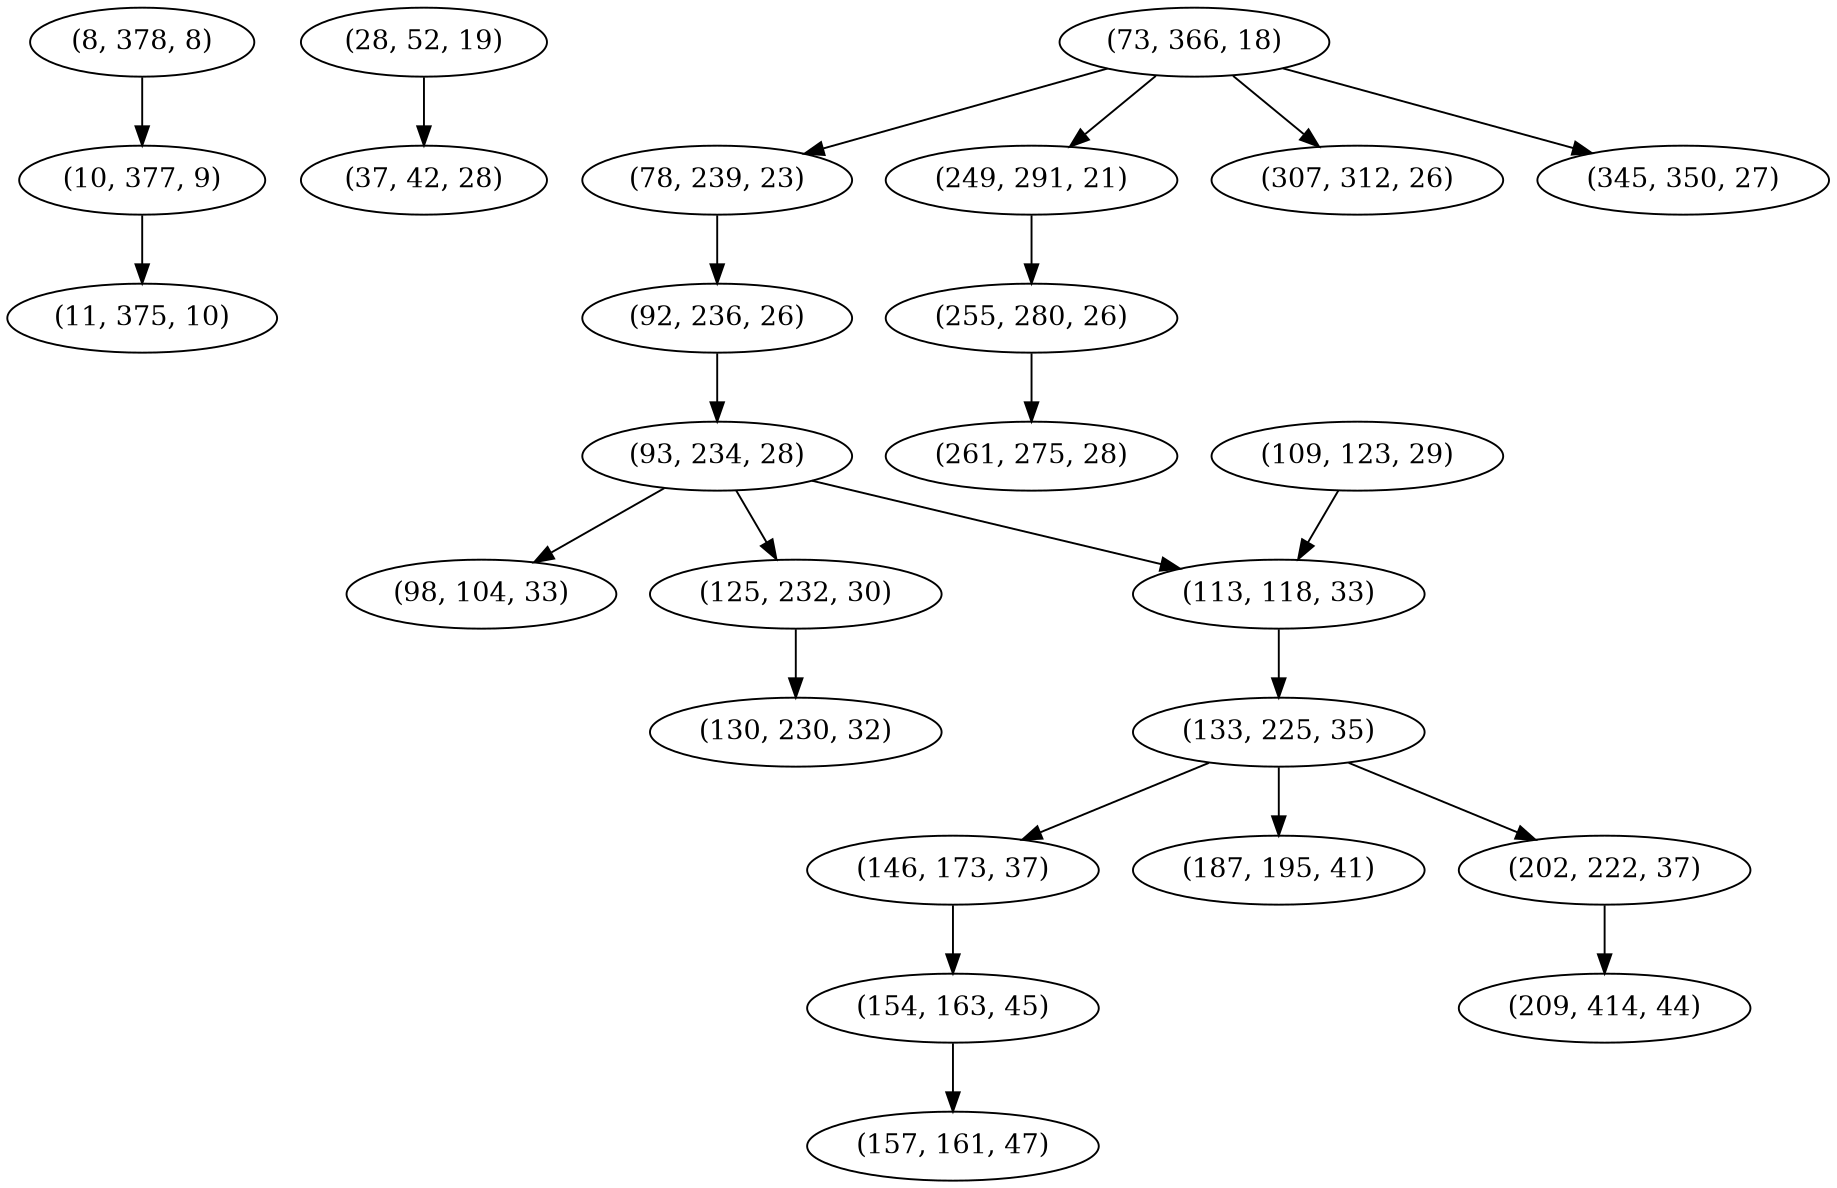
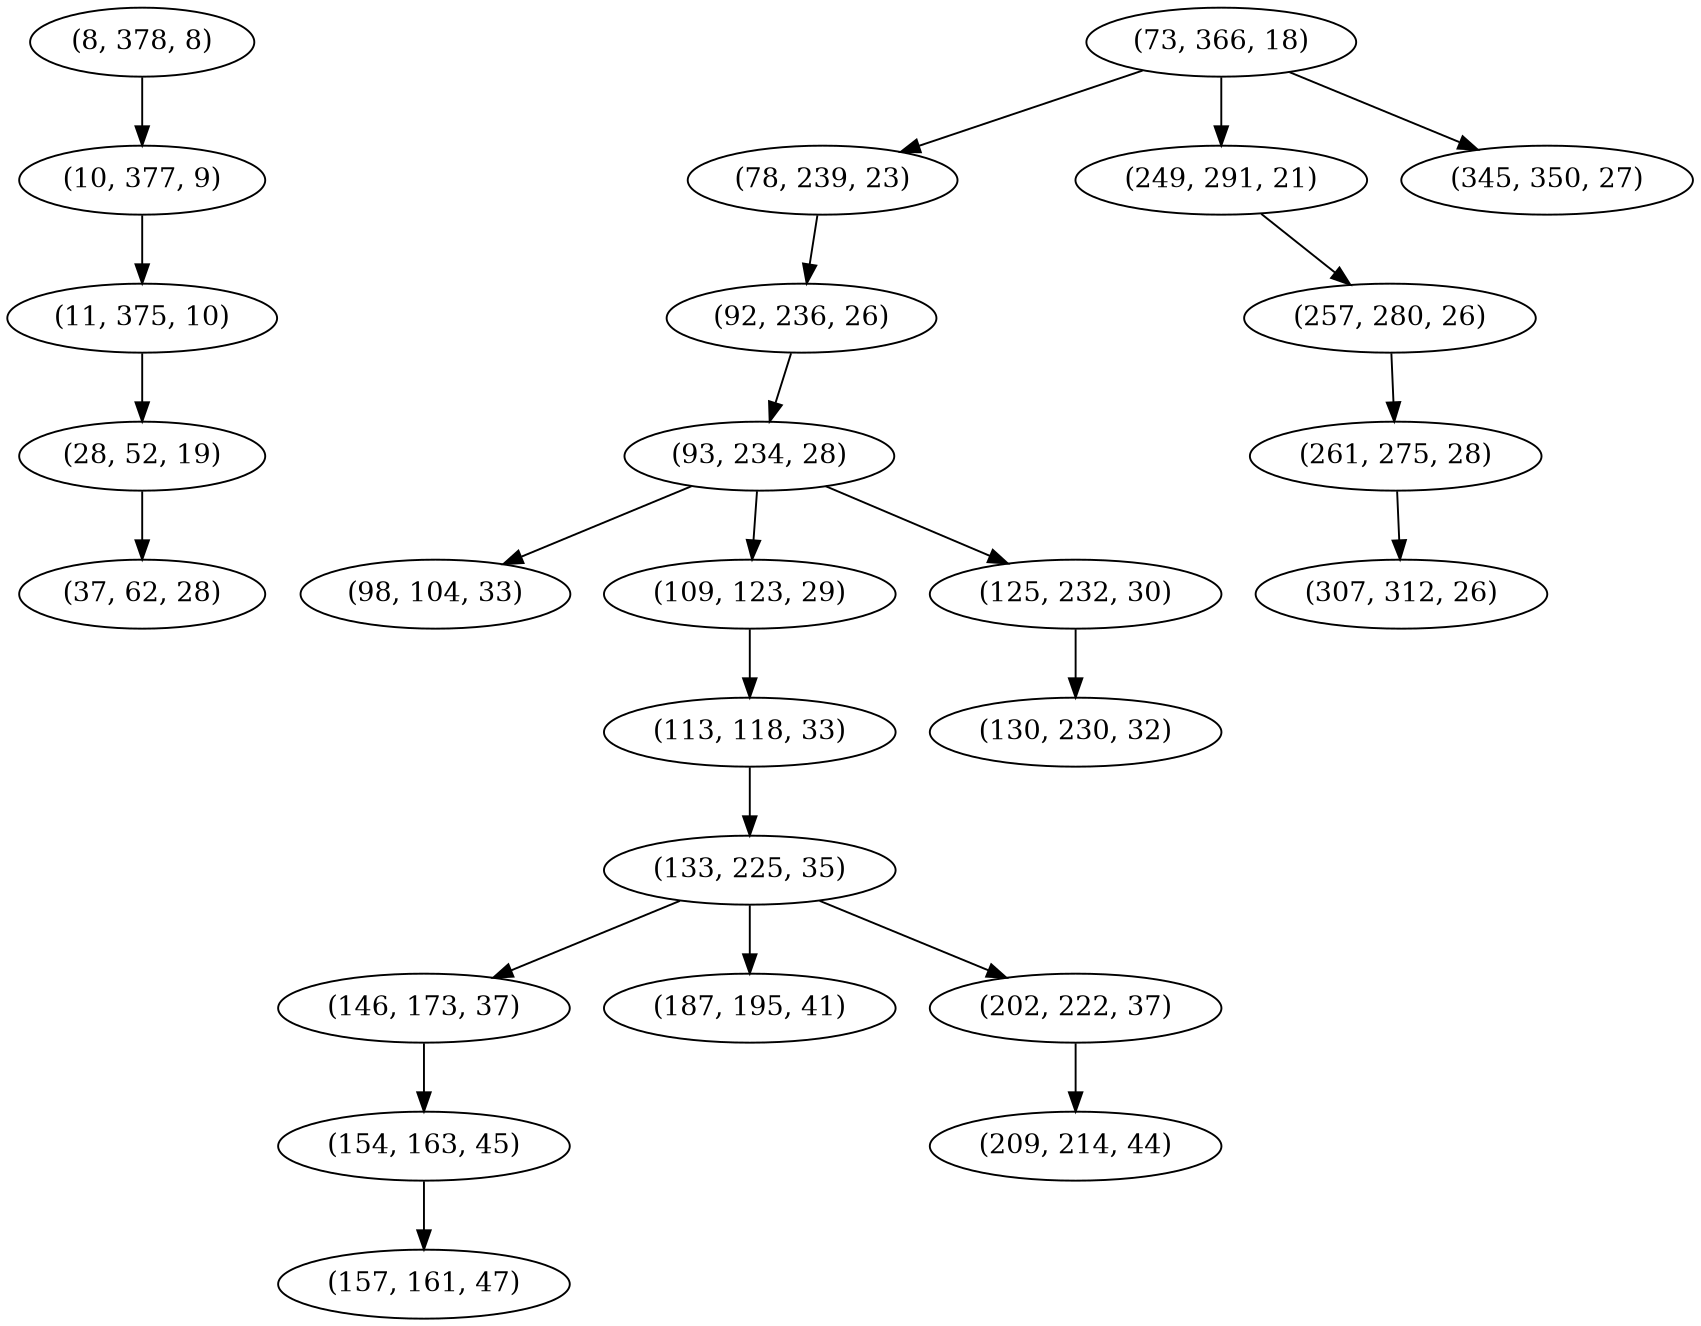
(1268, 105) -> (1398, 516)
(424, 180) -> (142, 594)
(1032, 318) -> (1390, 318)
none -> (142, 378)
(987, 522) -> (755, 516)
(1605, 1008) -> (1076, 1146)
